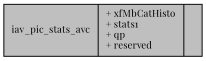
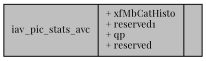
(122, 25) -> (131, 25)
